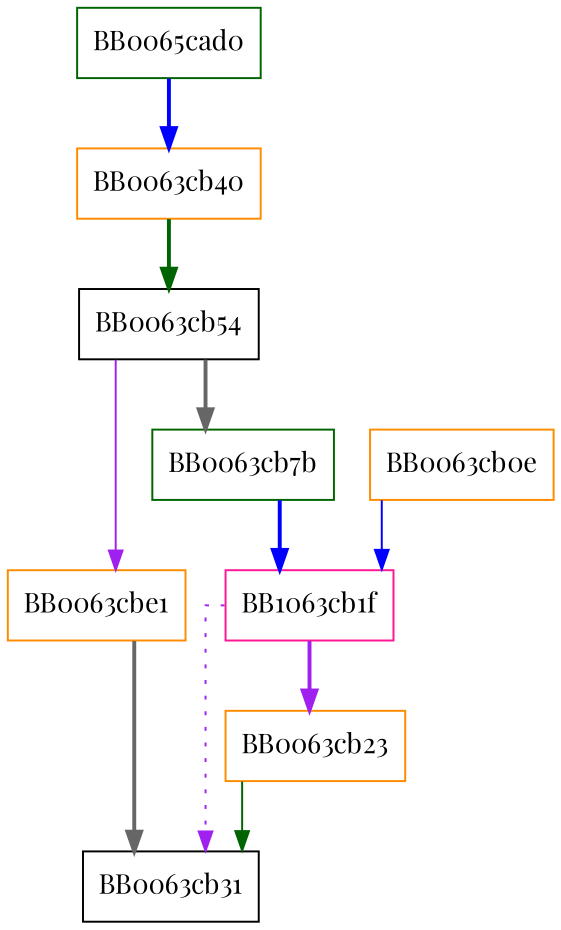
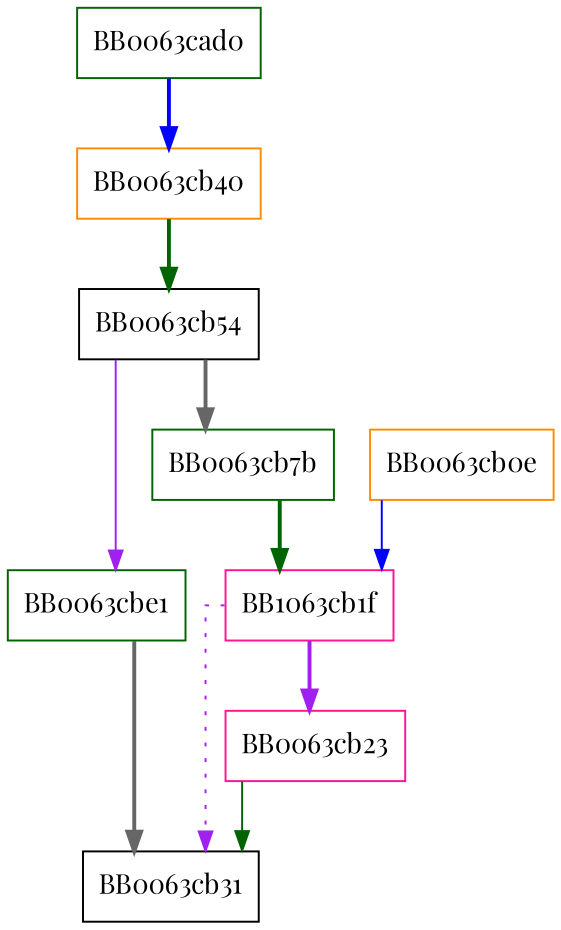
(169, 43) -> (169, 43)
(280, 525) -> (280, 525)
(97, 605) -> (97, 605)
(315, 746) -> (315, 746)
